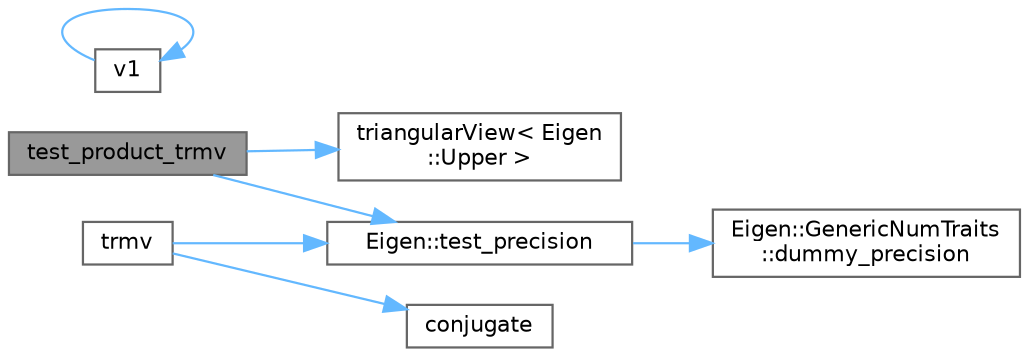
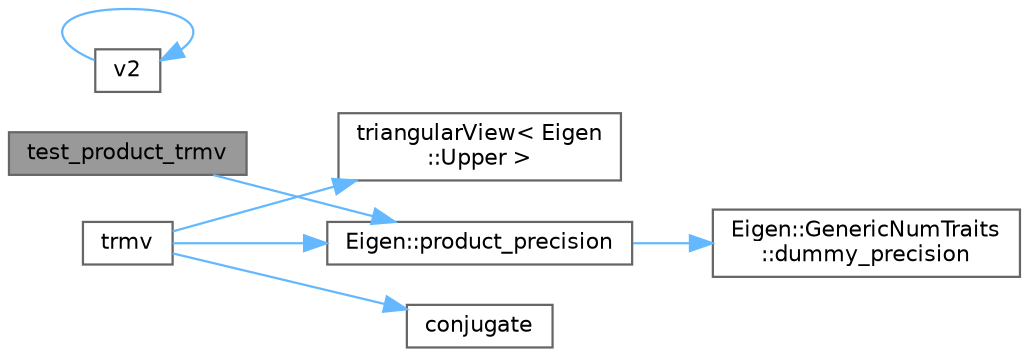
(128, 71) -> (128, 71)
(281, 151) -> (253, 209)
(480, 243) -> (480, 243)
